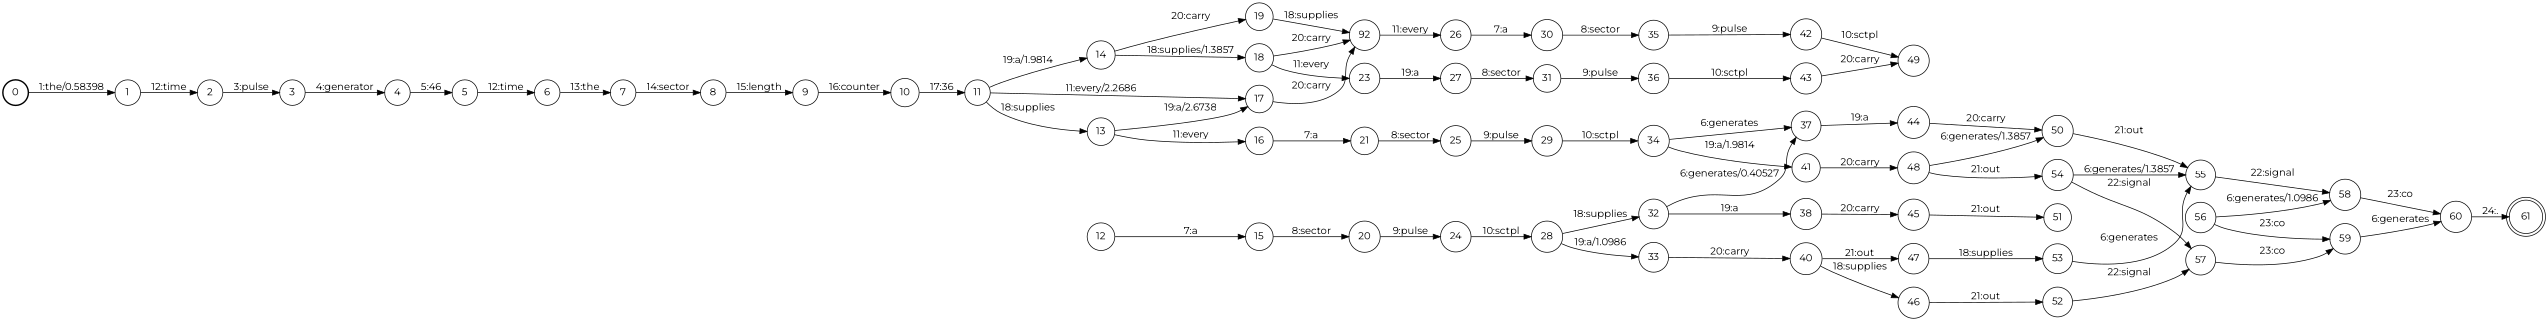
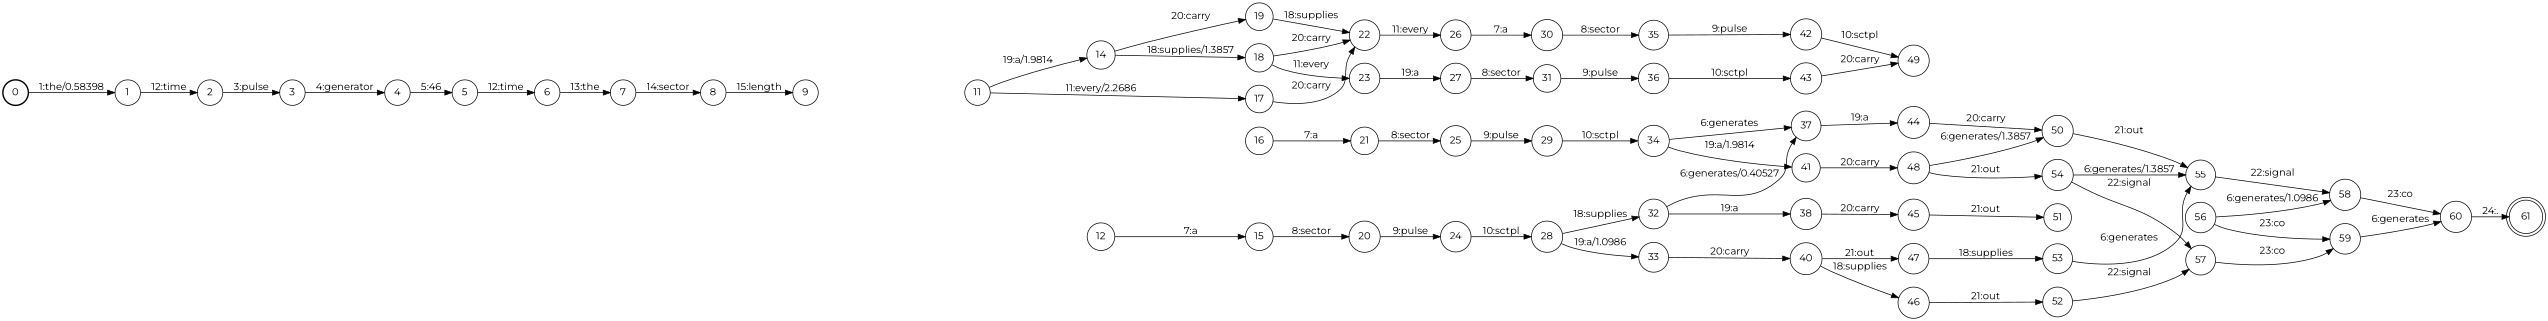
(1365, 35) -> (1365, 35)
(905, 93) -> none
(1101, 132) -> none
